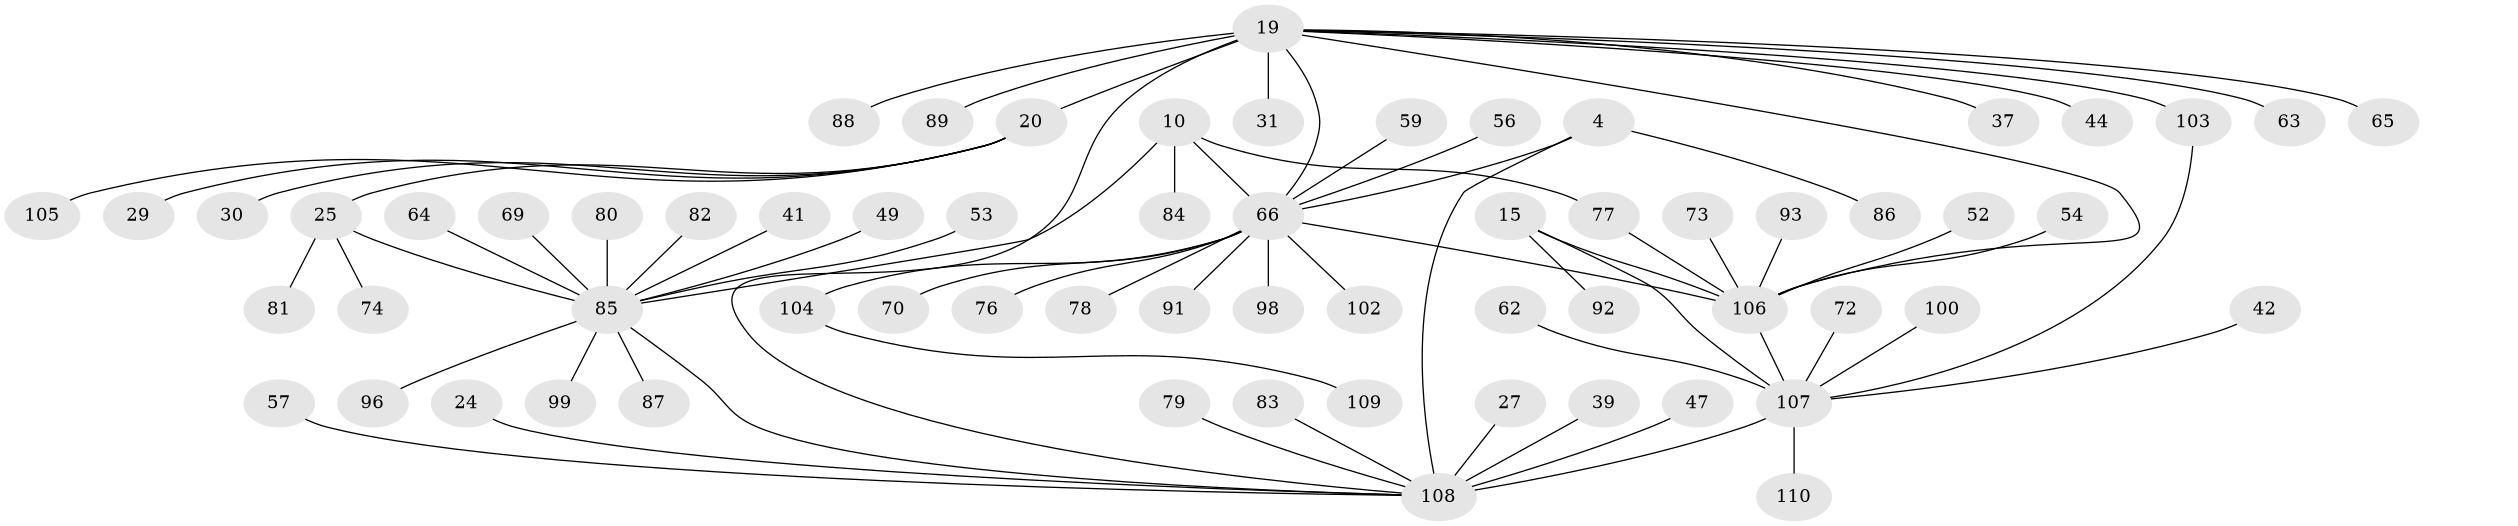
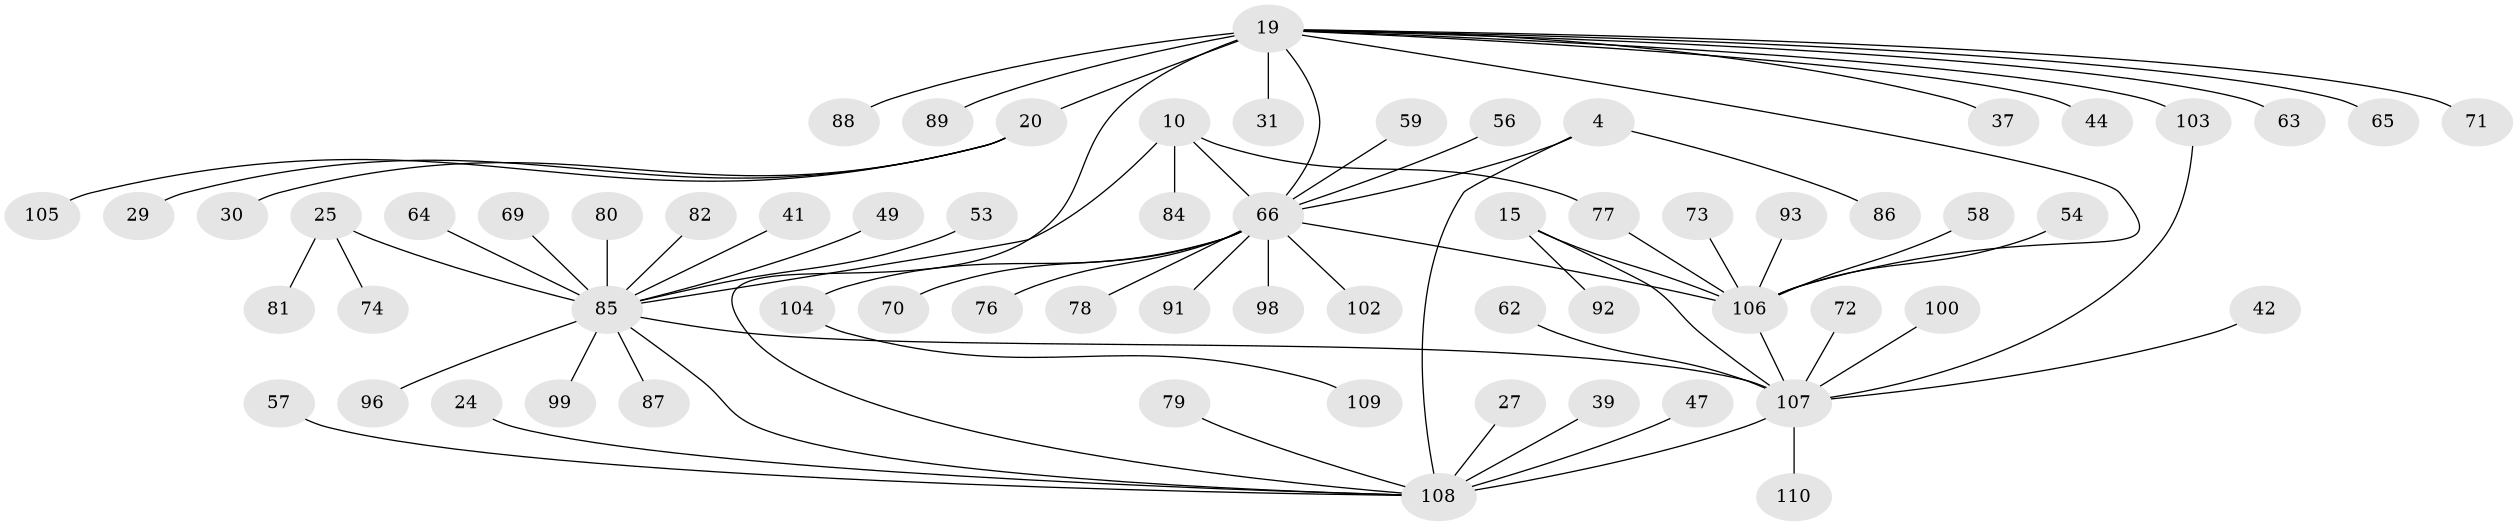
none -> (2477, 122)
(679, 169) -> none
(1979, 216) -> (1979, 216)
none -> (1204, 345)
(1268, 403) -> none
